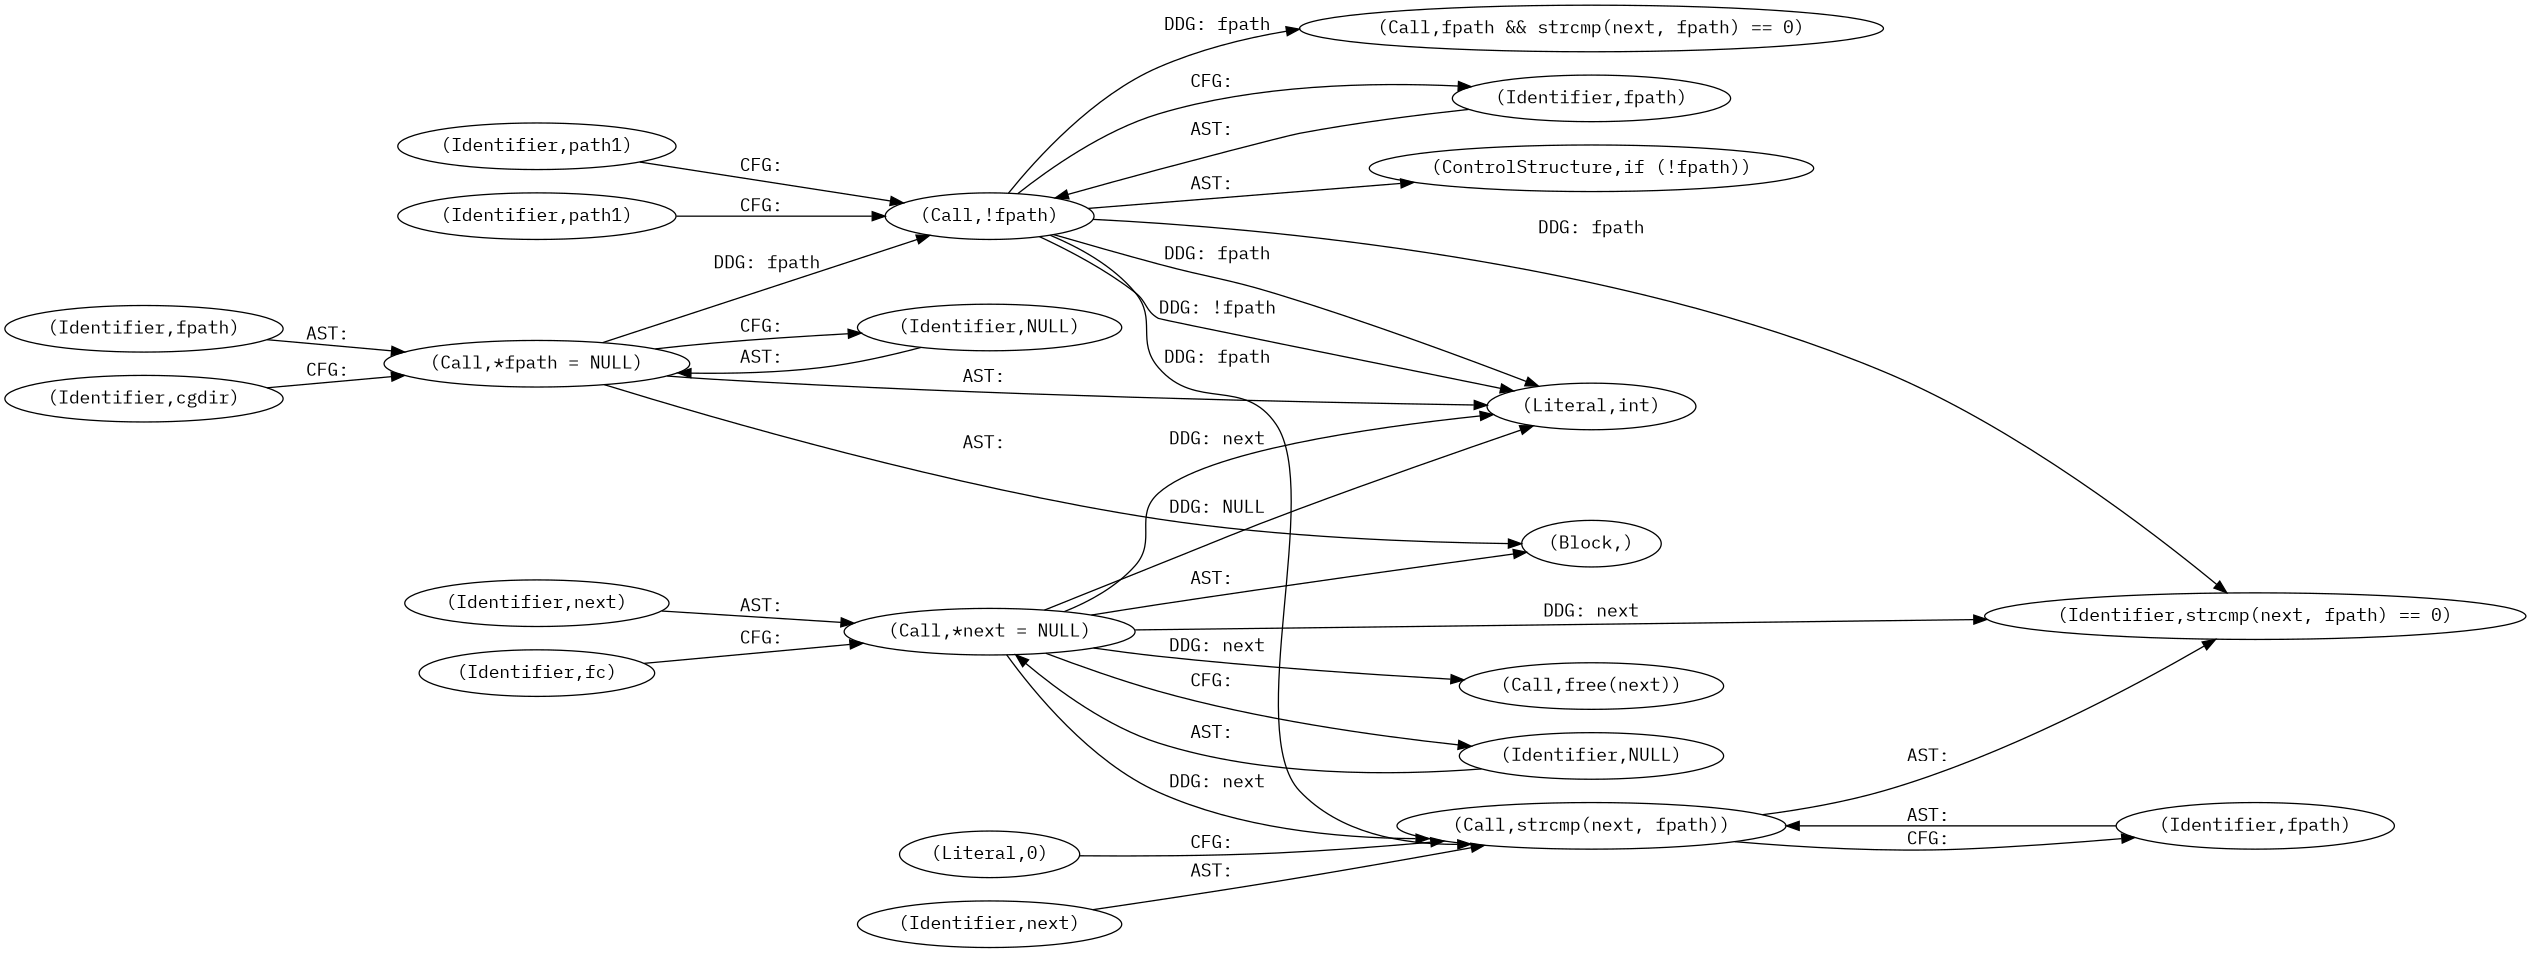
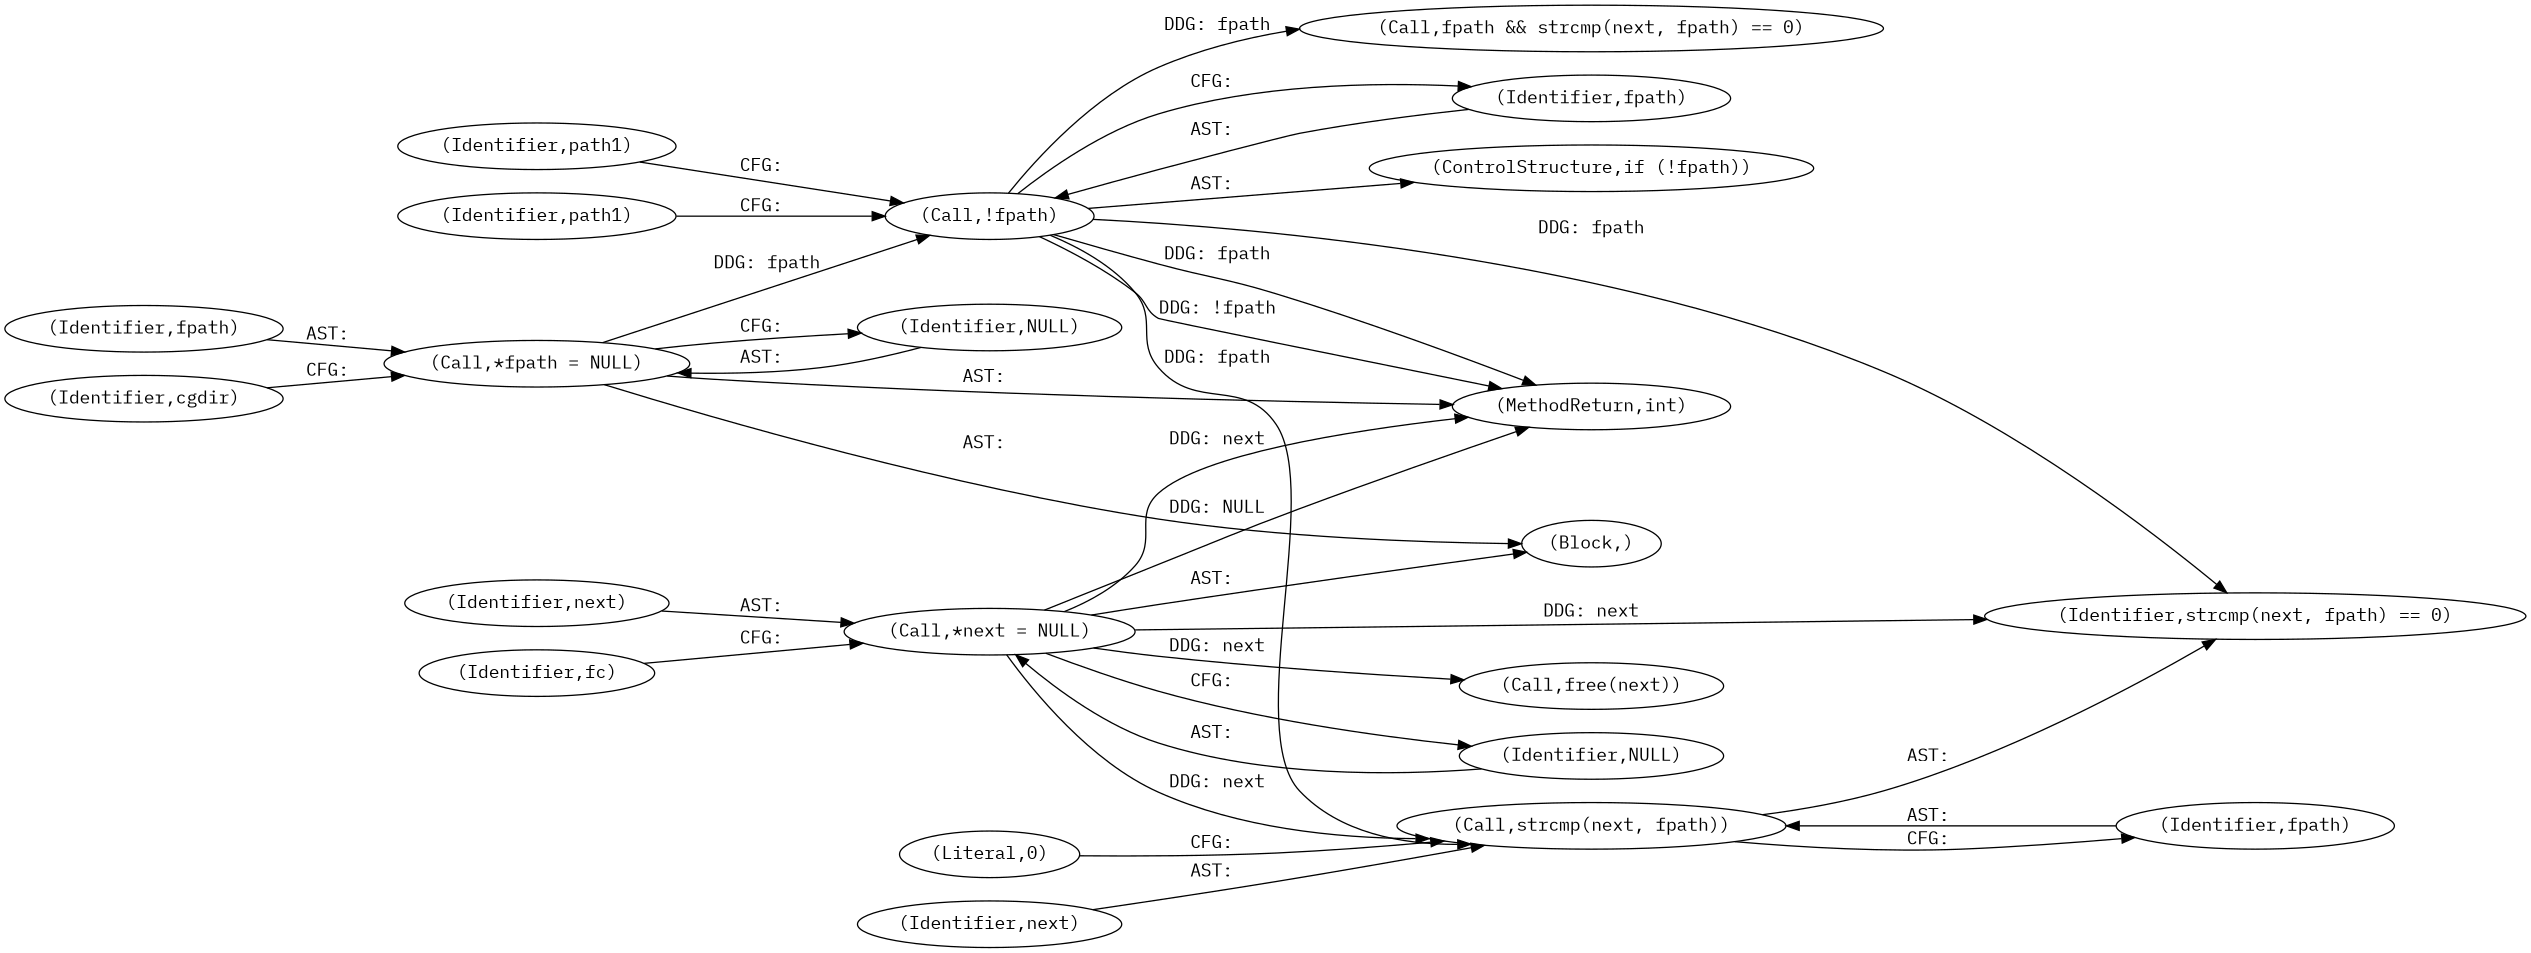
(1592, 406) -> (1592, 406)
